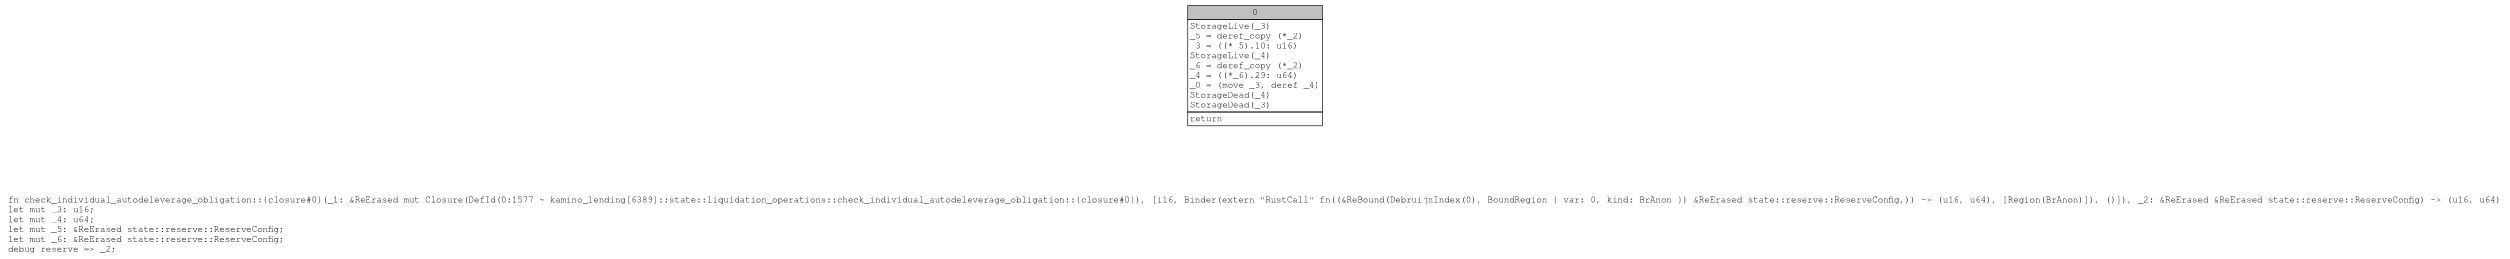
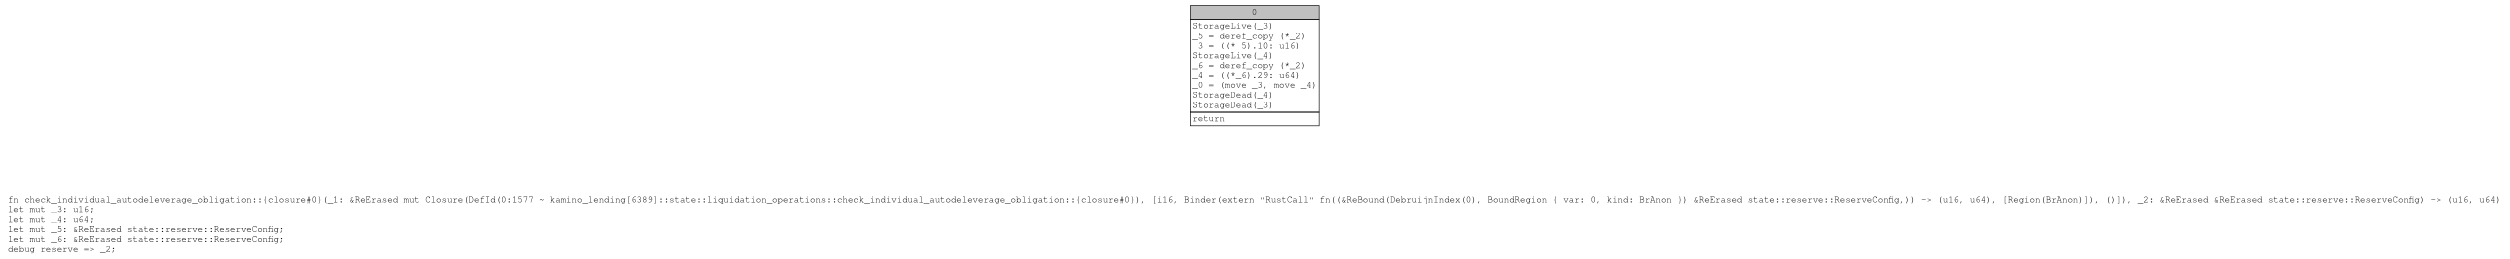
(1255, 85) -> (1255, 85)
